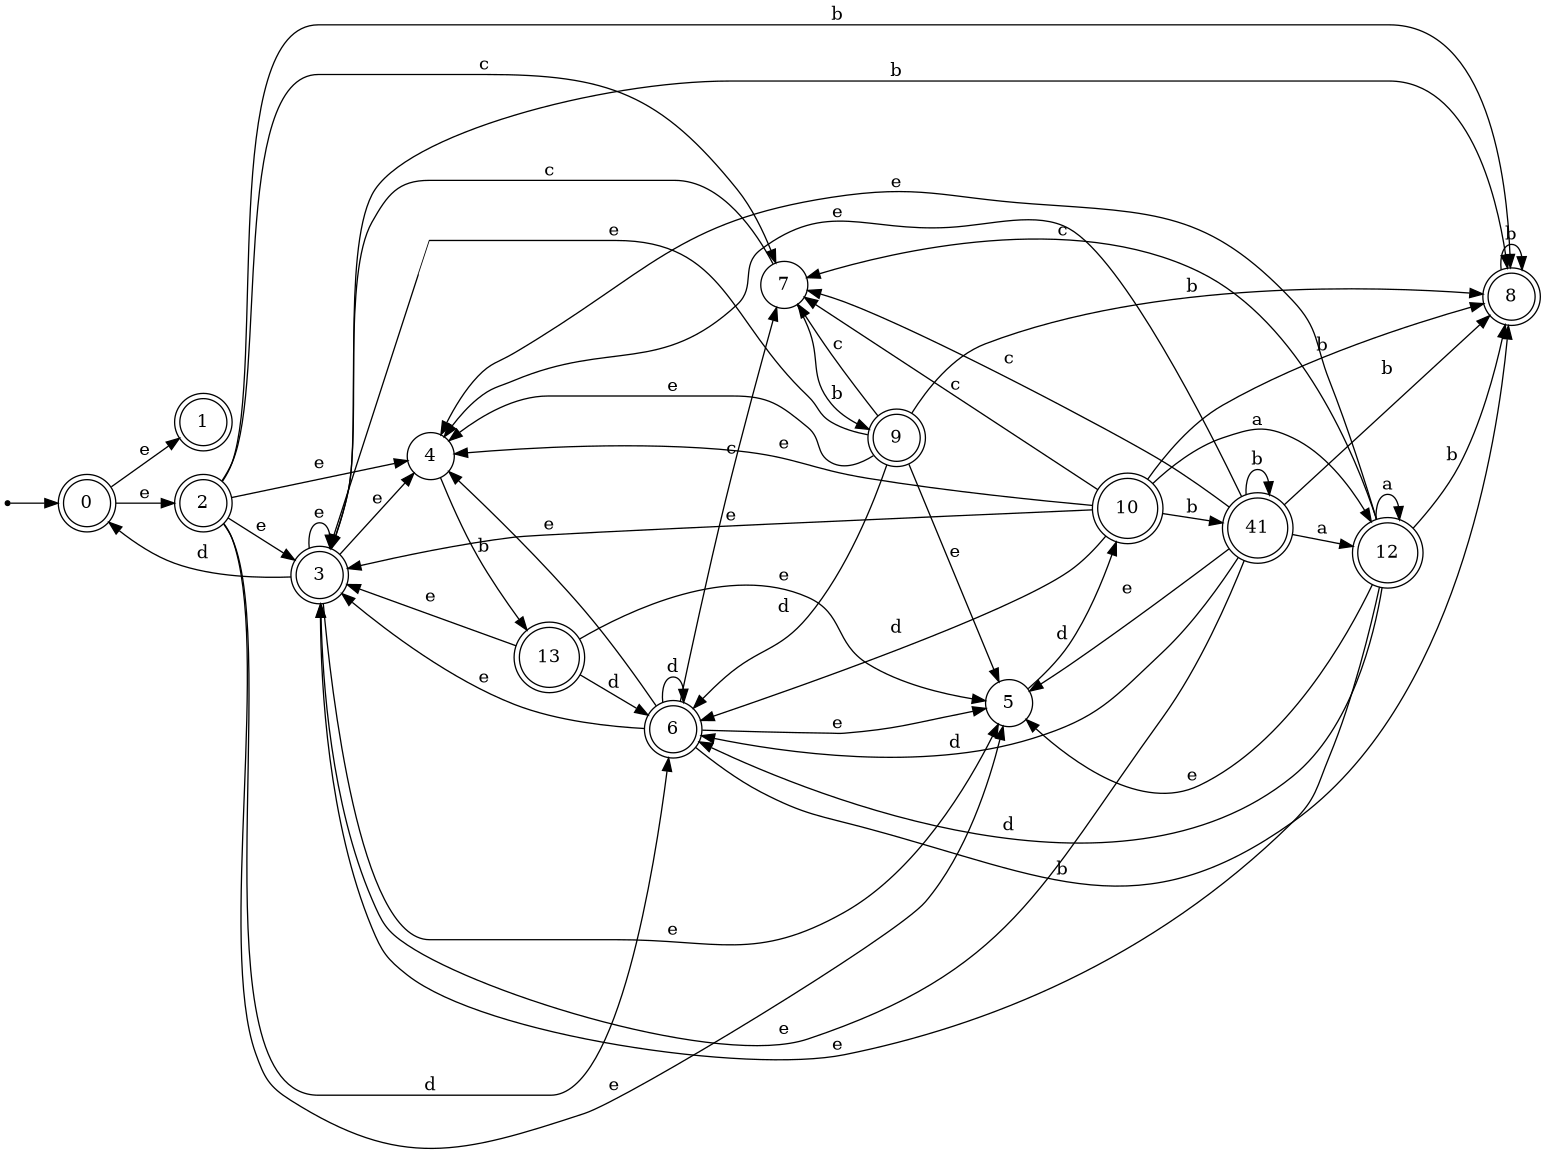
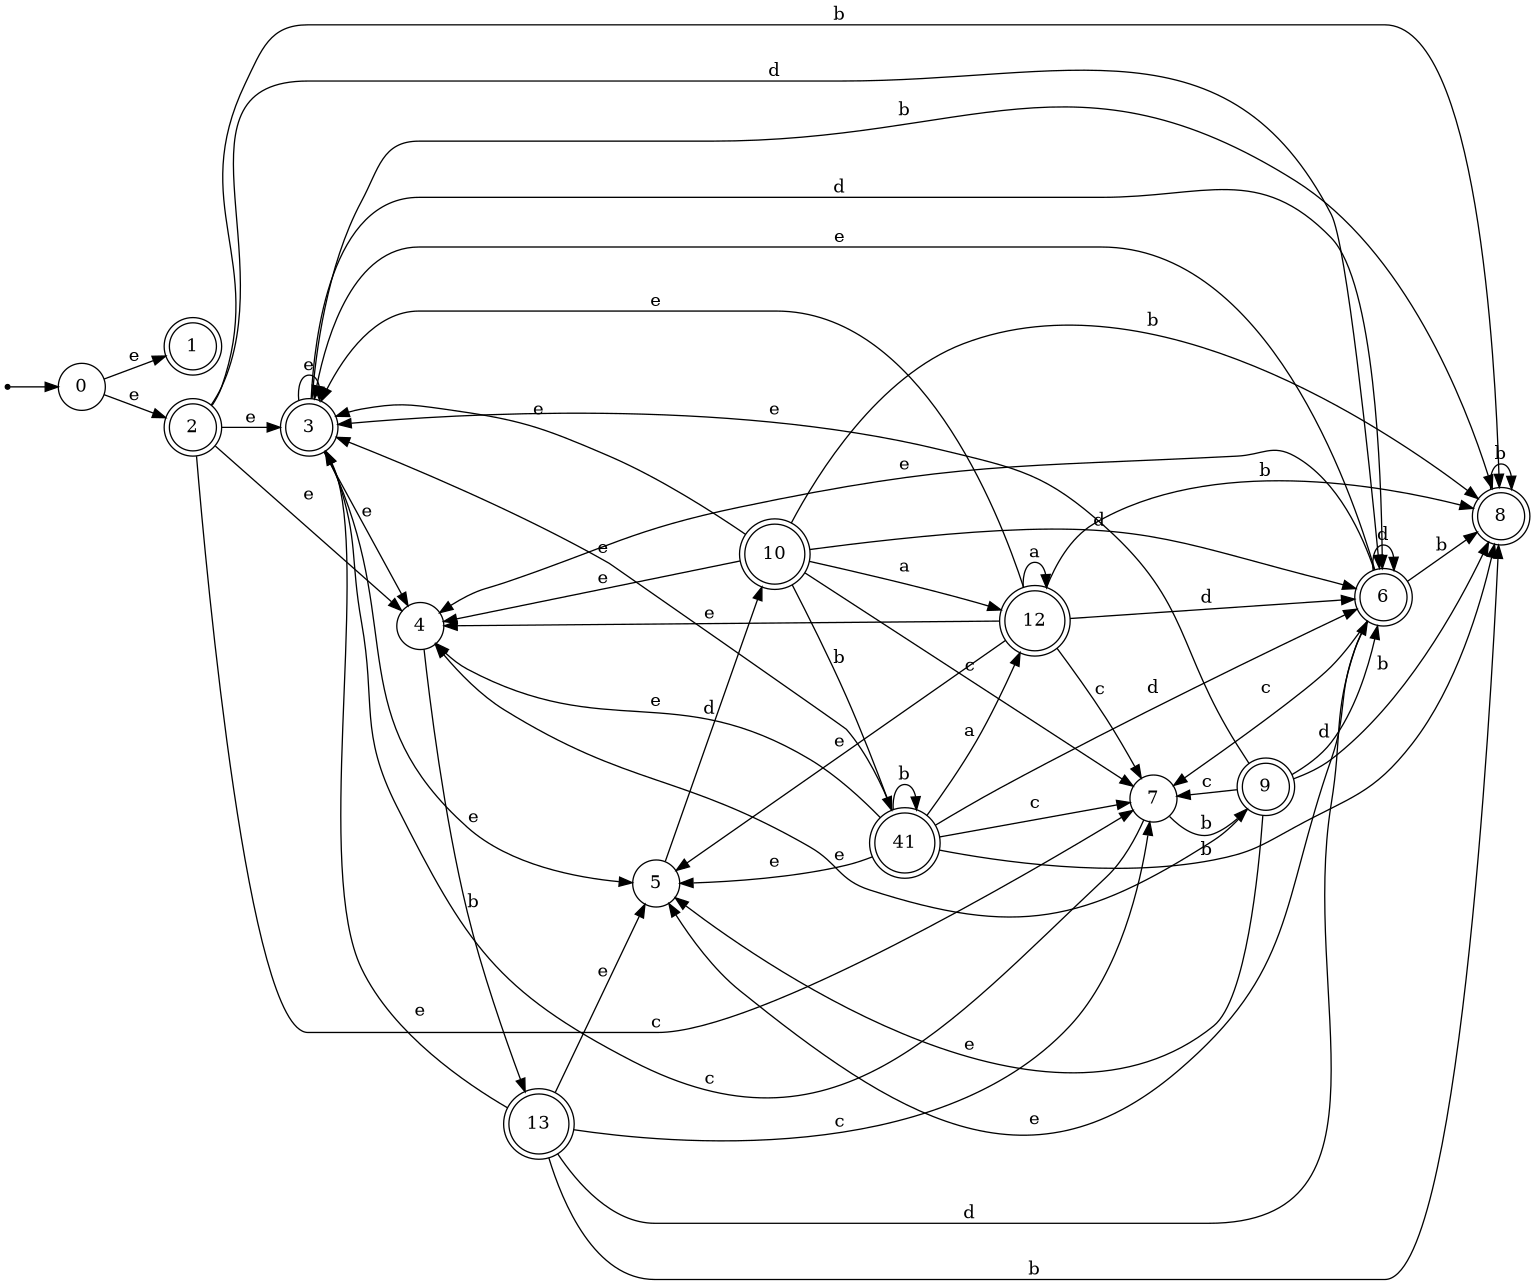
(87, 503) -> (82, 387)
(200, 570) -> (920, 197)
none -> (954, 1102)
(429, 1148) -> none
none -> (1303, 1279)
